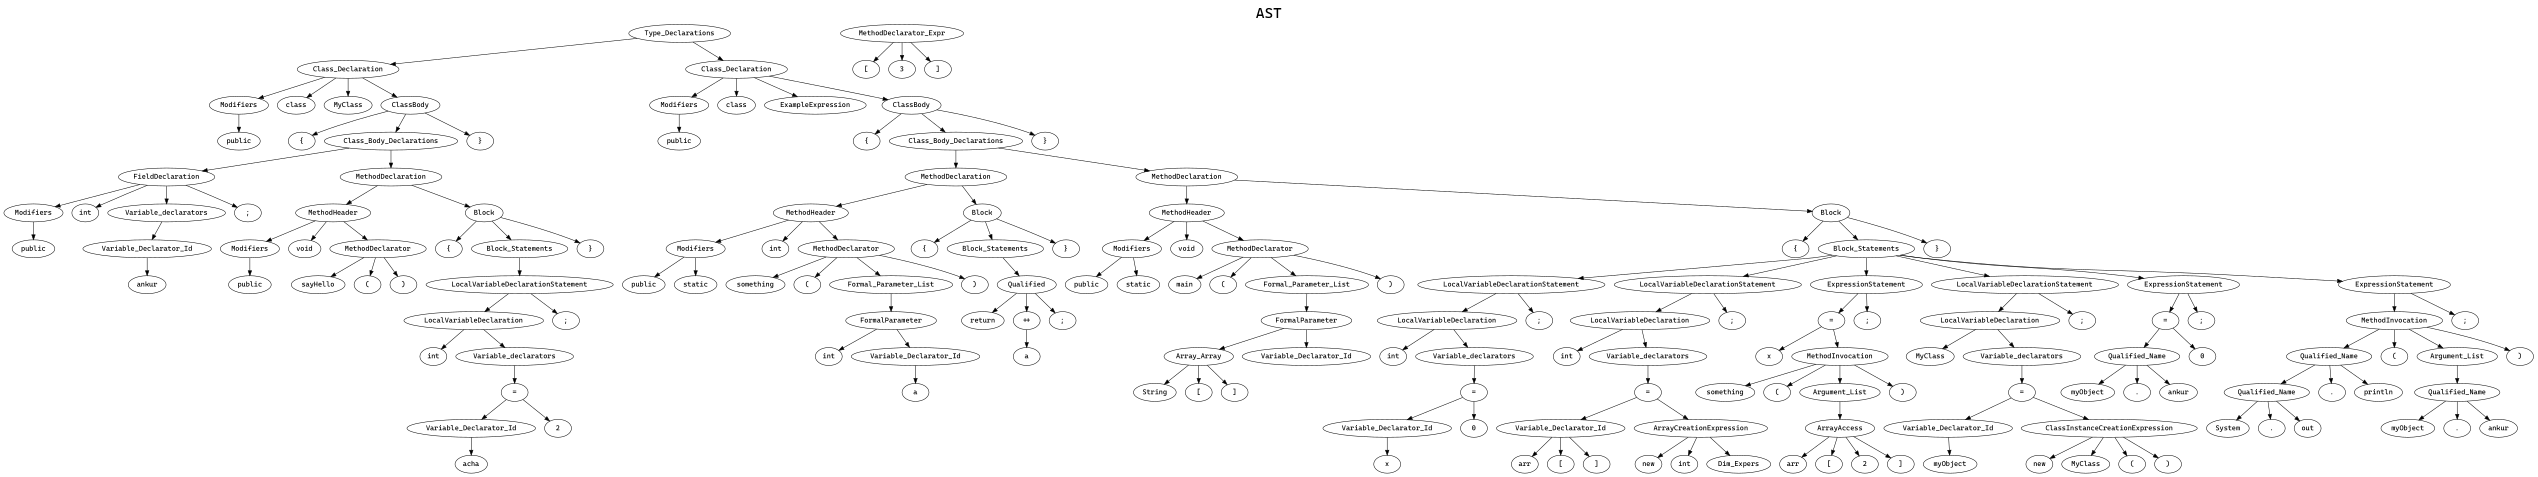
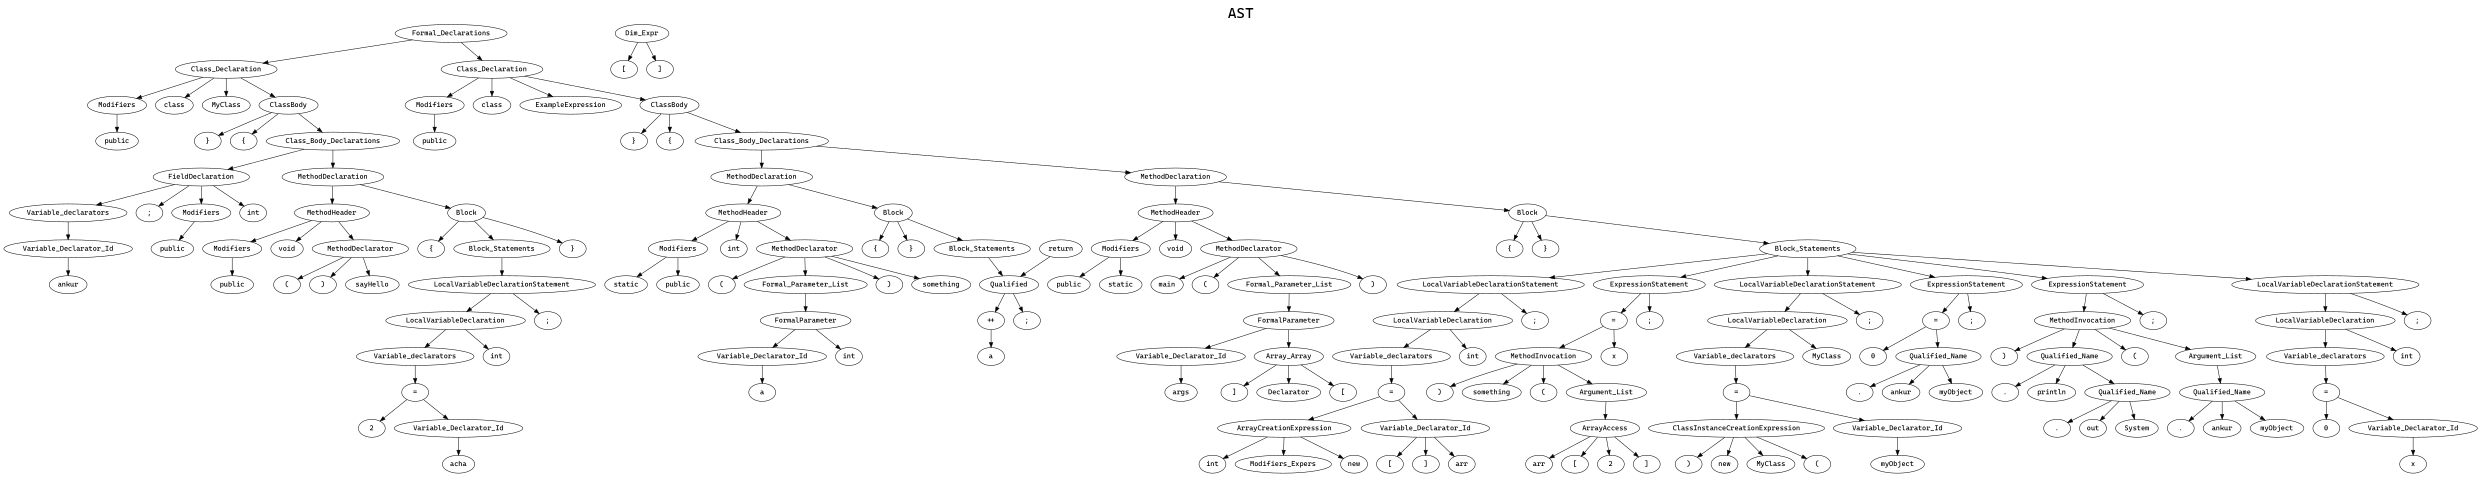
(680, 33) -> (451, 33)
(902, 33) -> (642, 33)
(902, 69) -> none
(1006, 301) -> (1037, 265)
(1155, 392) -> (1289, 392)
none -> (1181, 392)
(1739, 464) -> (1283, 464)
